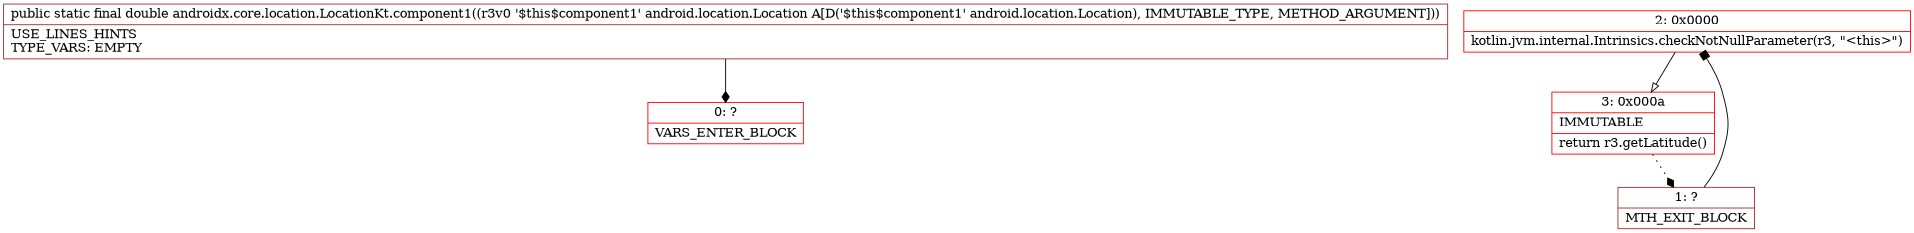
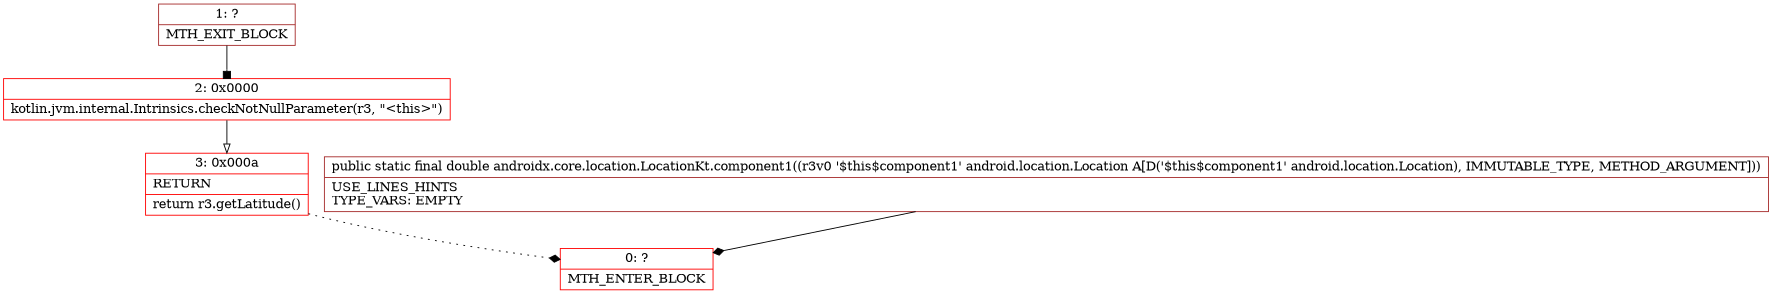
(1601, 123) -> (182, 184)
(726, 133) -> (637, 279)
(1660, 166) -> (428, 239)
